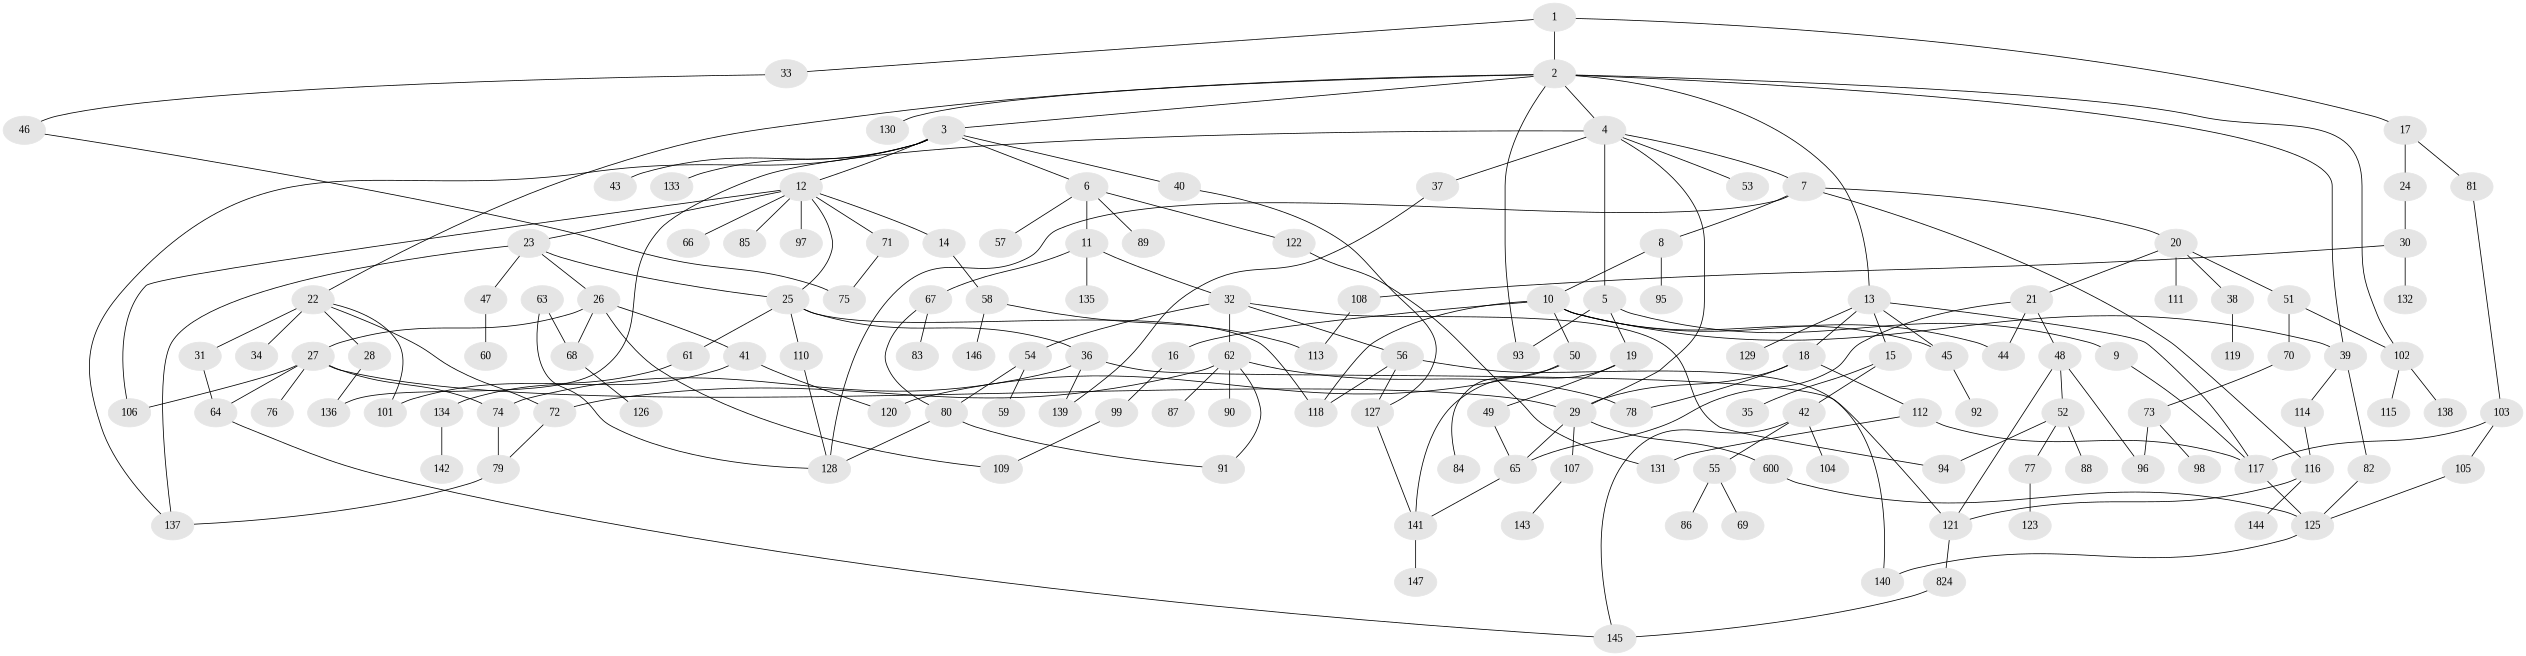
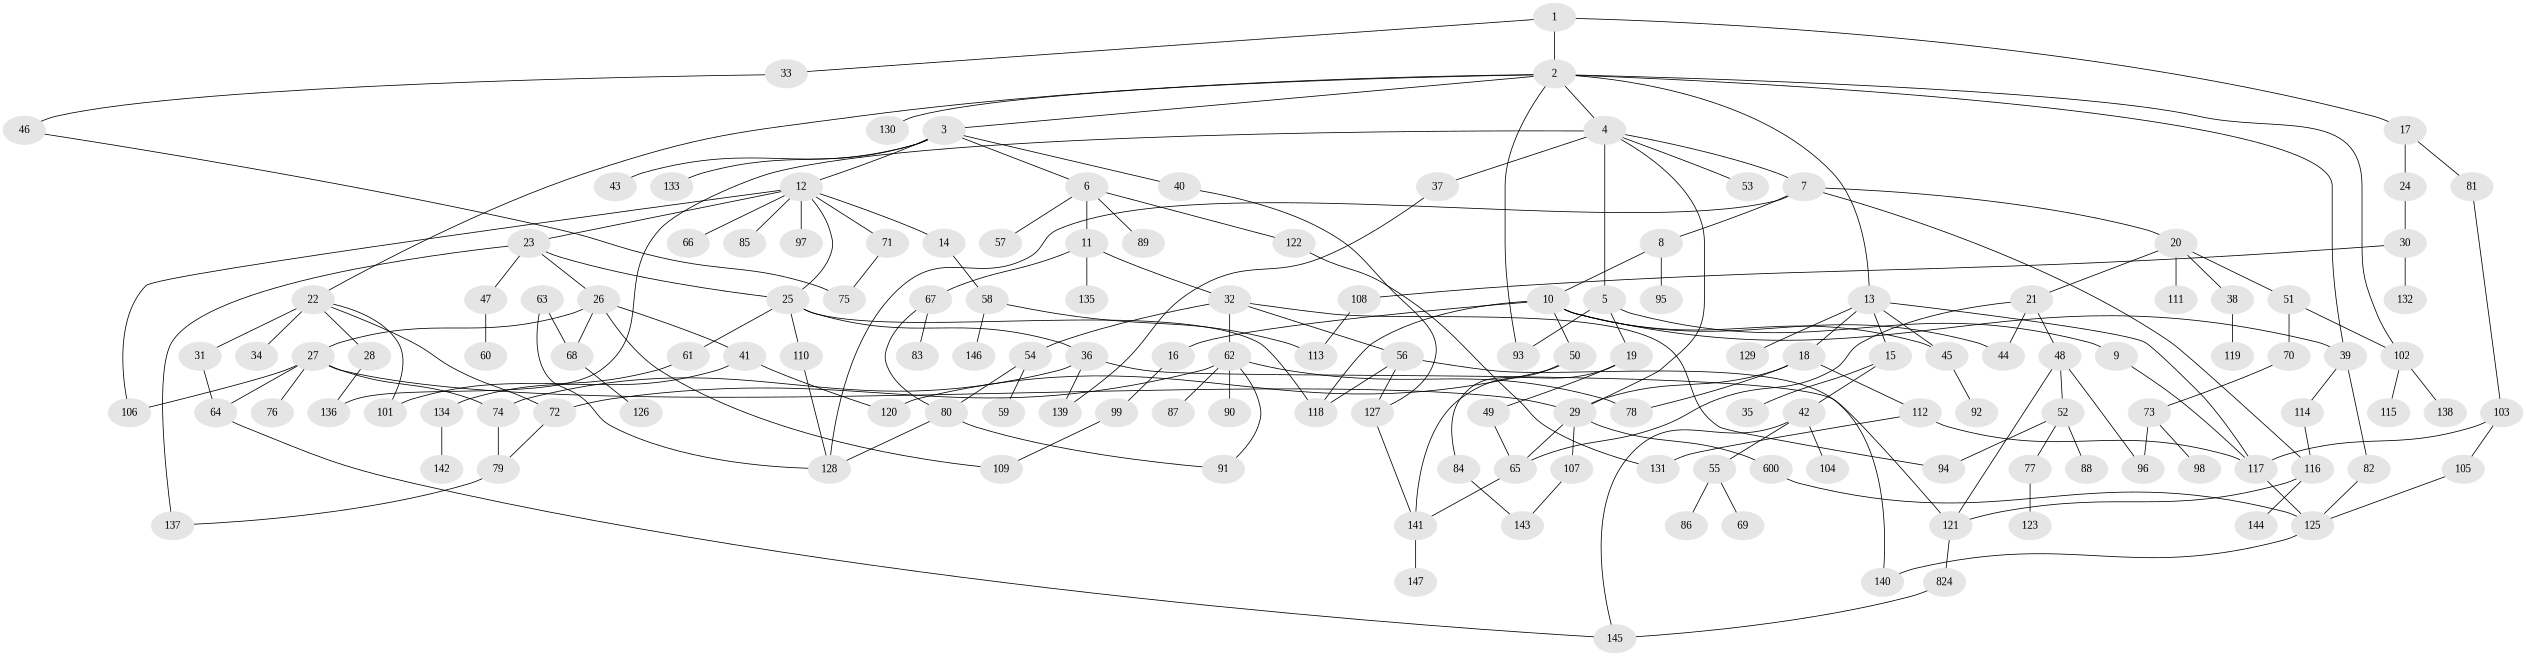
(384, 180) -> none
none -> (1491, 498)
